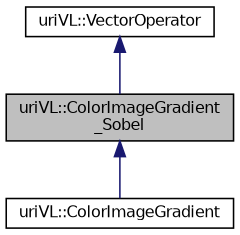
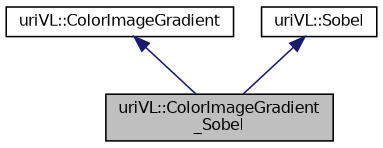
(120, 22) -> (319, 22)
(120, 178) -> (171, 71)
